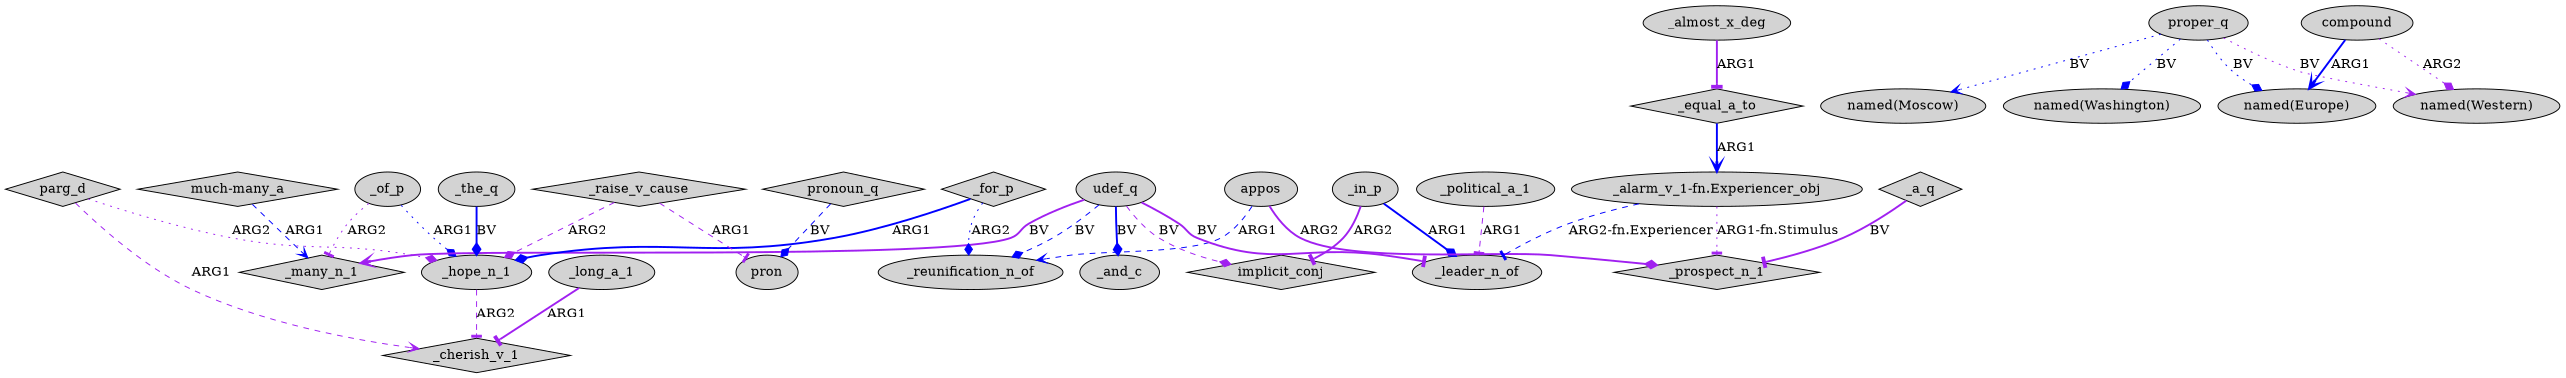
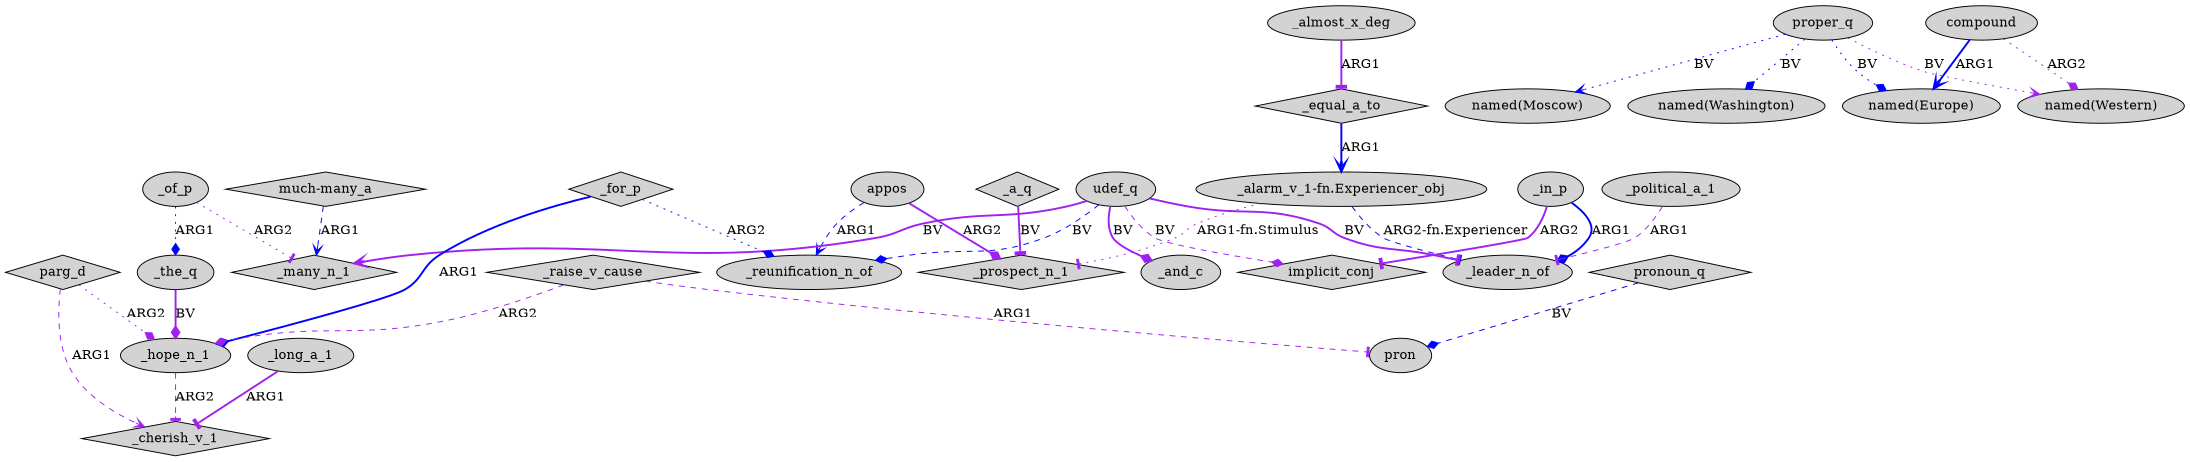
(477, 225) -> (176, 308)
(1116, 225) -> (1113, 238)
(423, 228) -> (176, 225)
